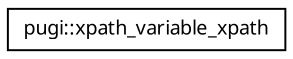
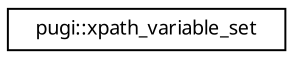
(147, 30) -> (147, 30)
